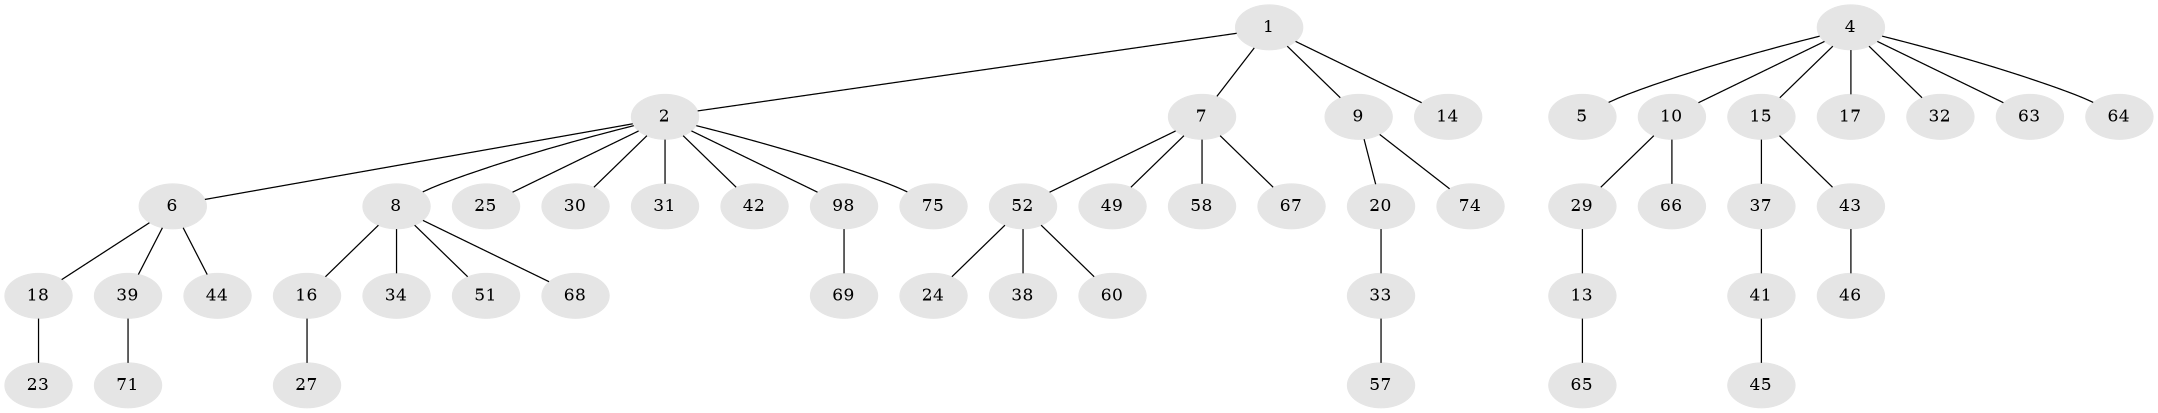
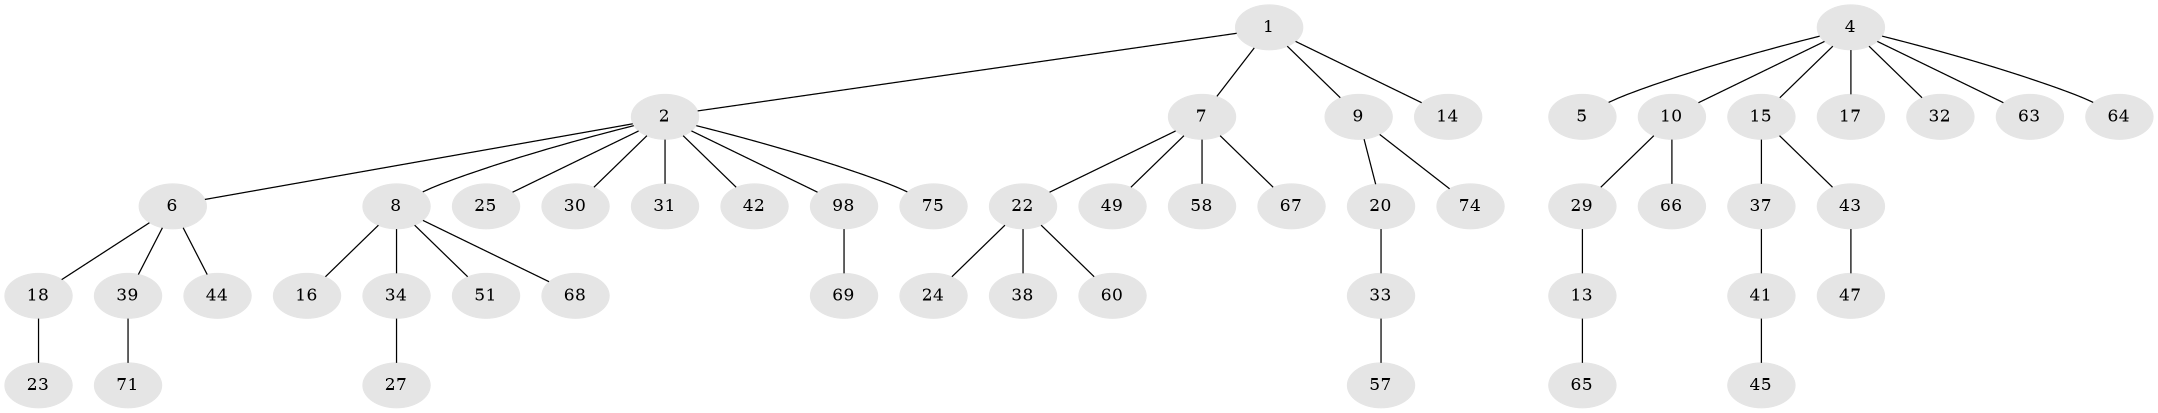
(1023, 206) -> (1023, 206)
(1851, 296) -> (1851, 296)
(307, 341) -> (397, 341)
